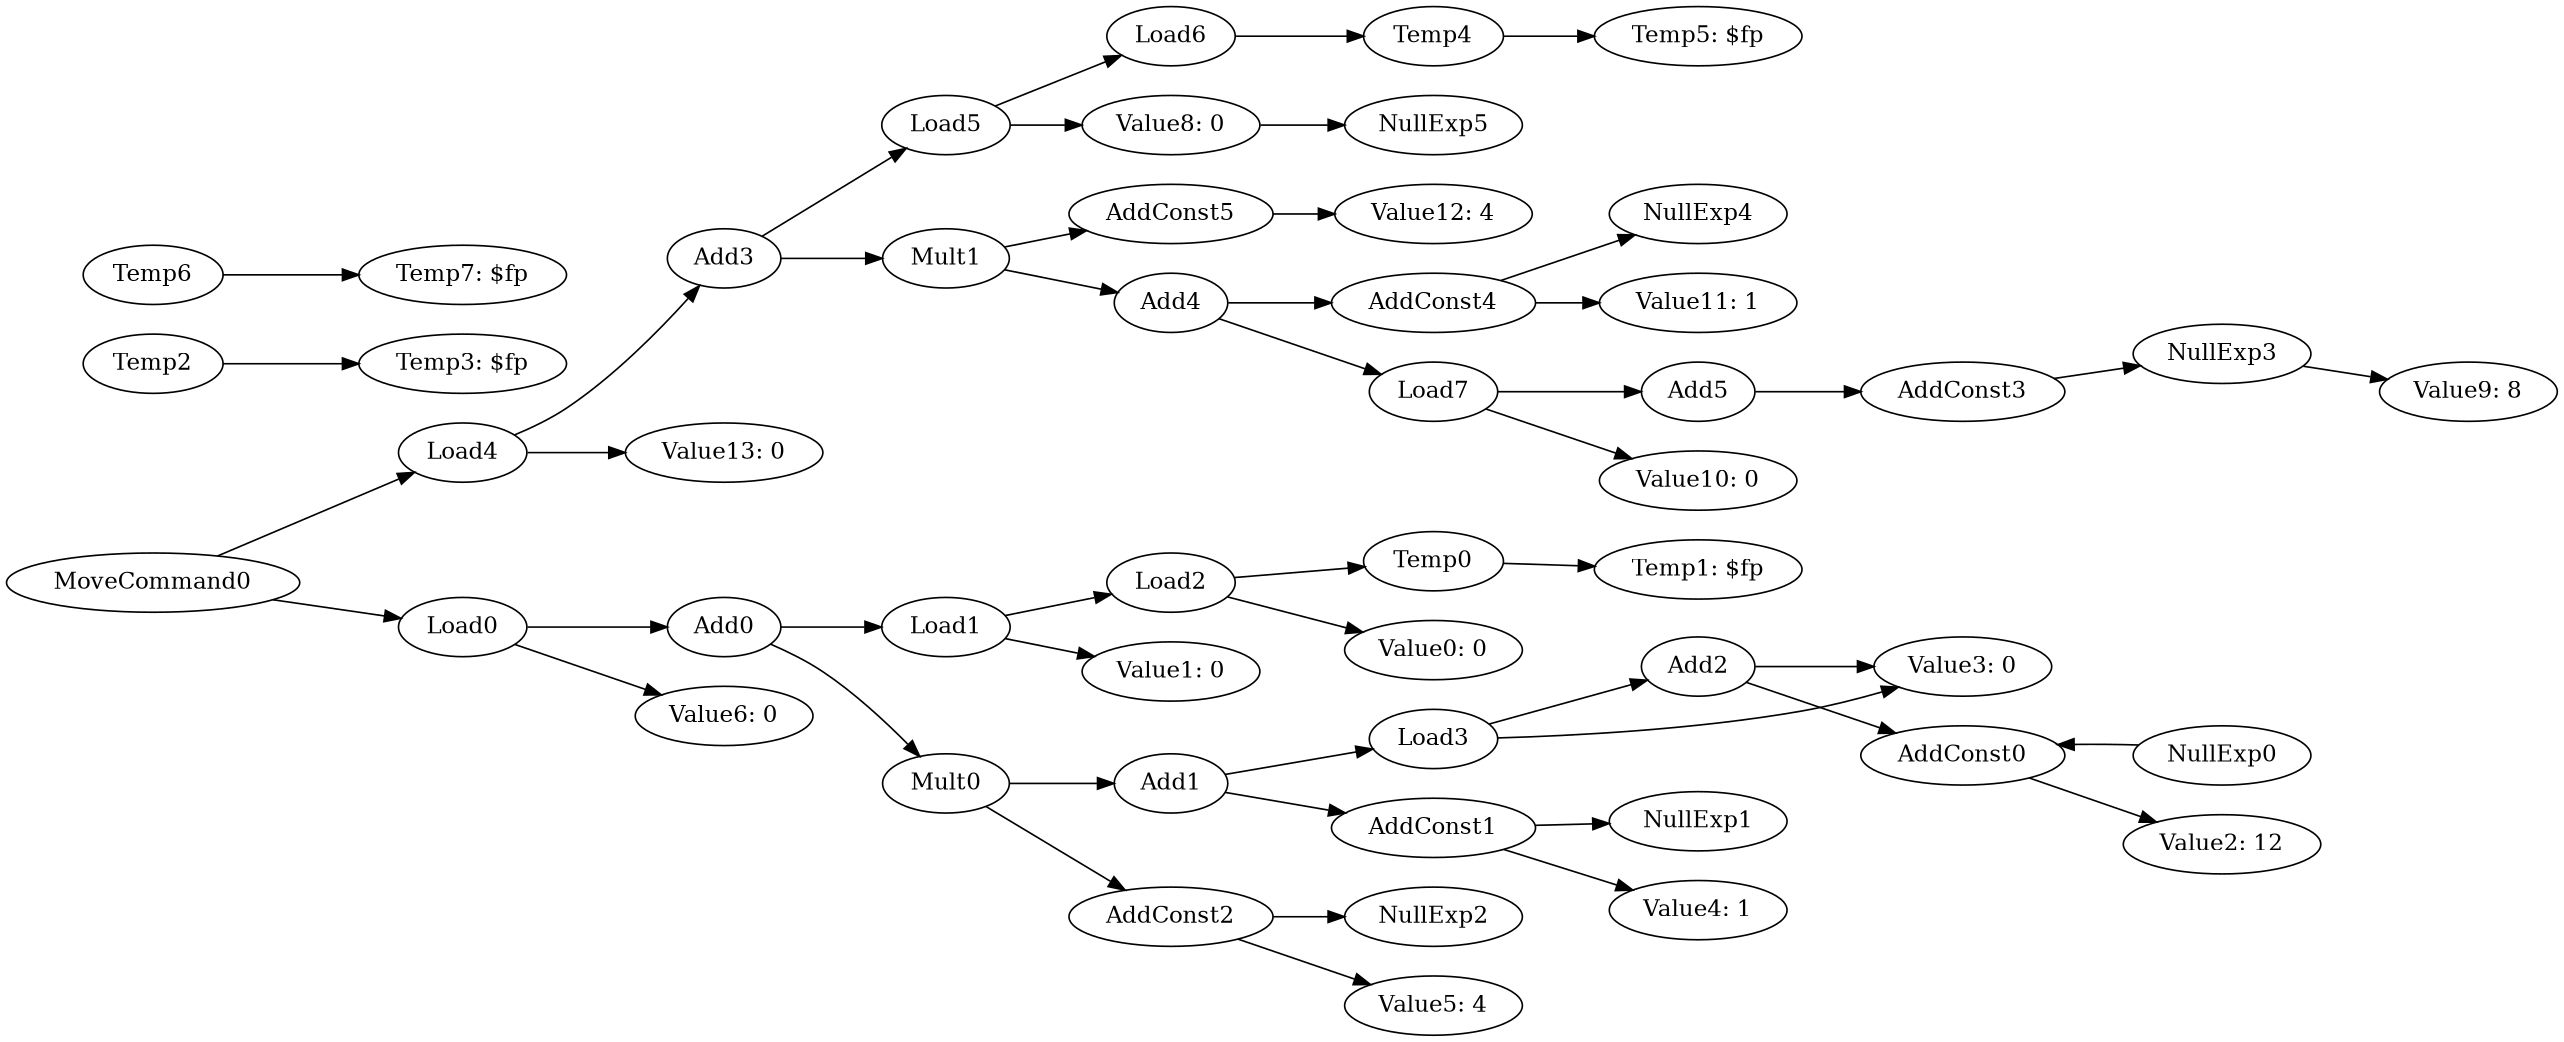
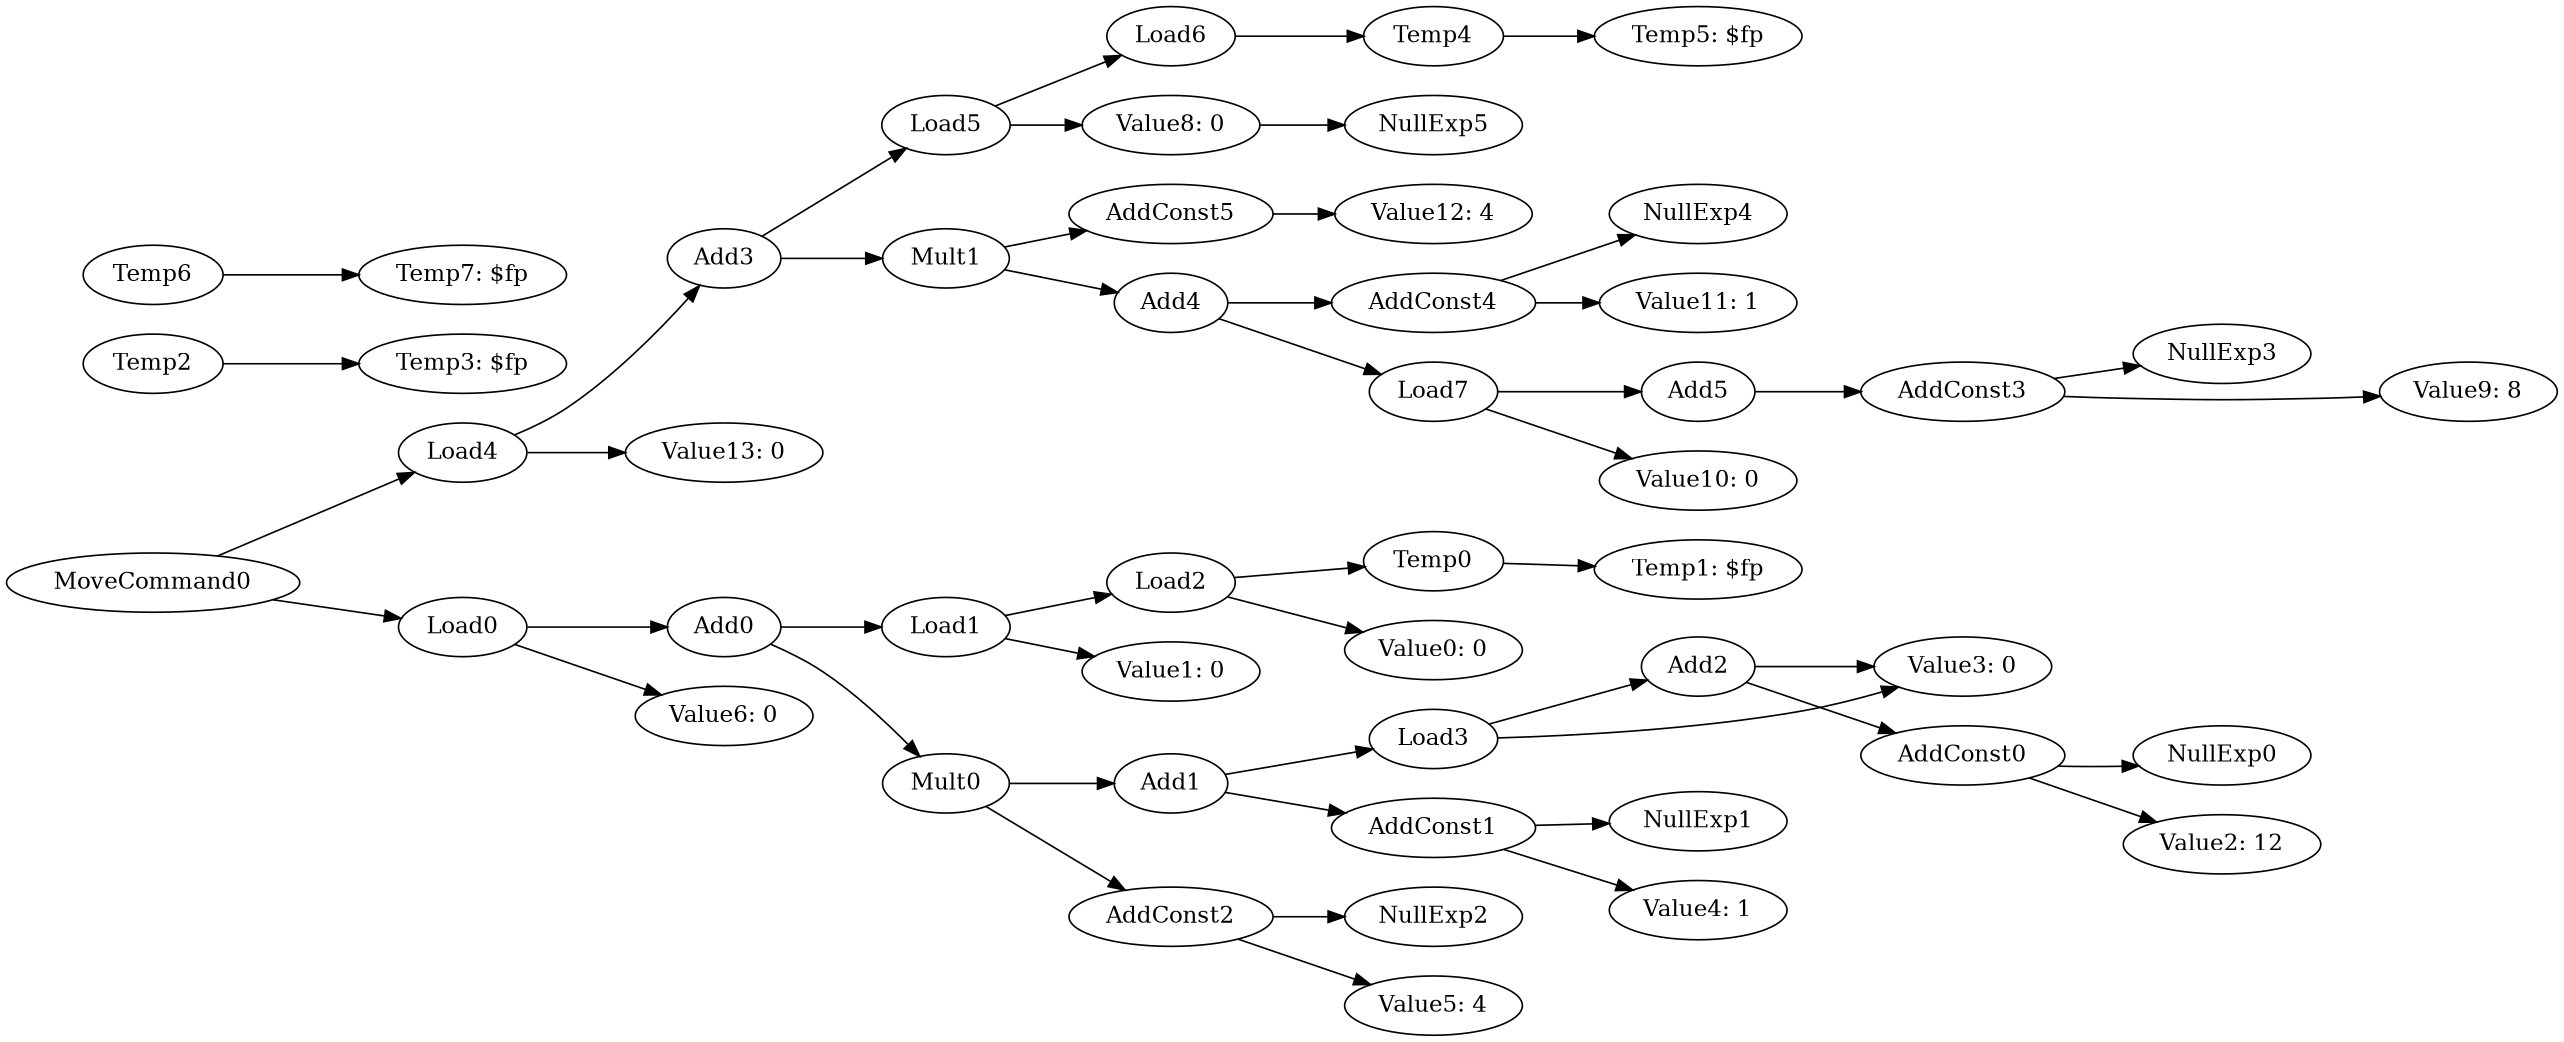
(2337, 371) -> (2213, 400)
(2107, 744) -> (2090, 767)
